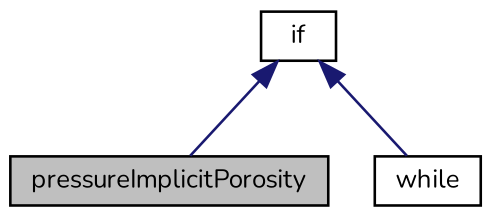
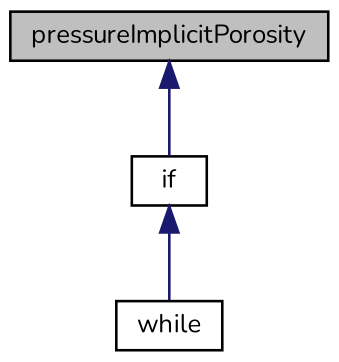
(225, 118) -> (169, 122)
